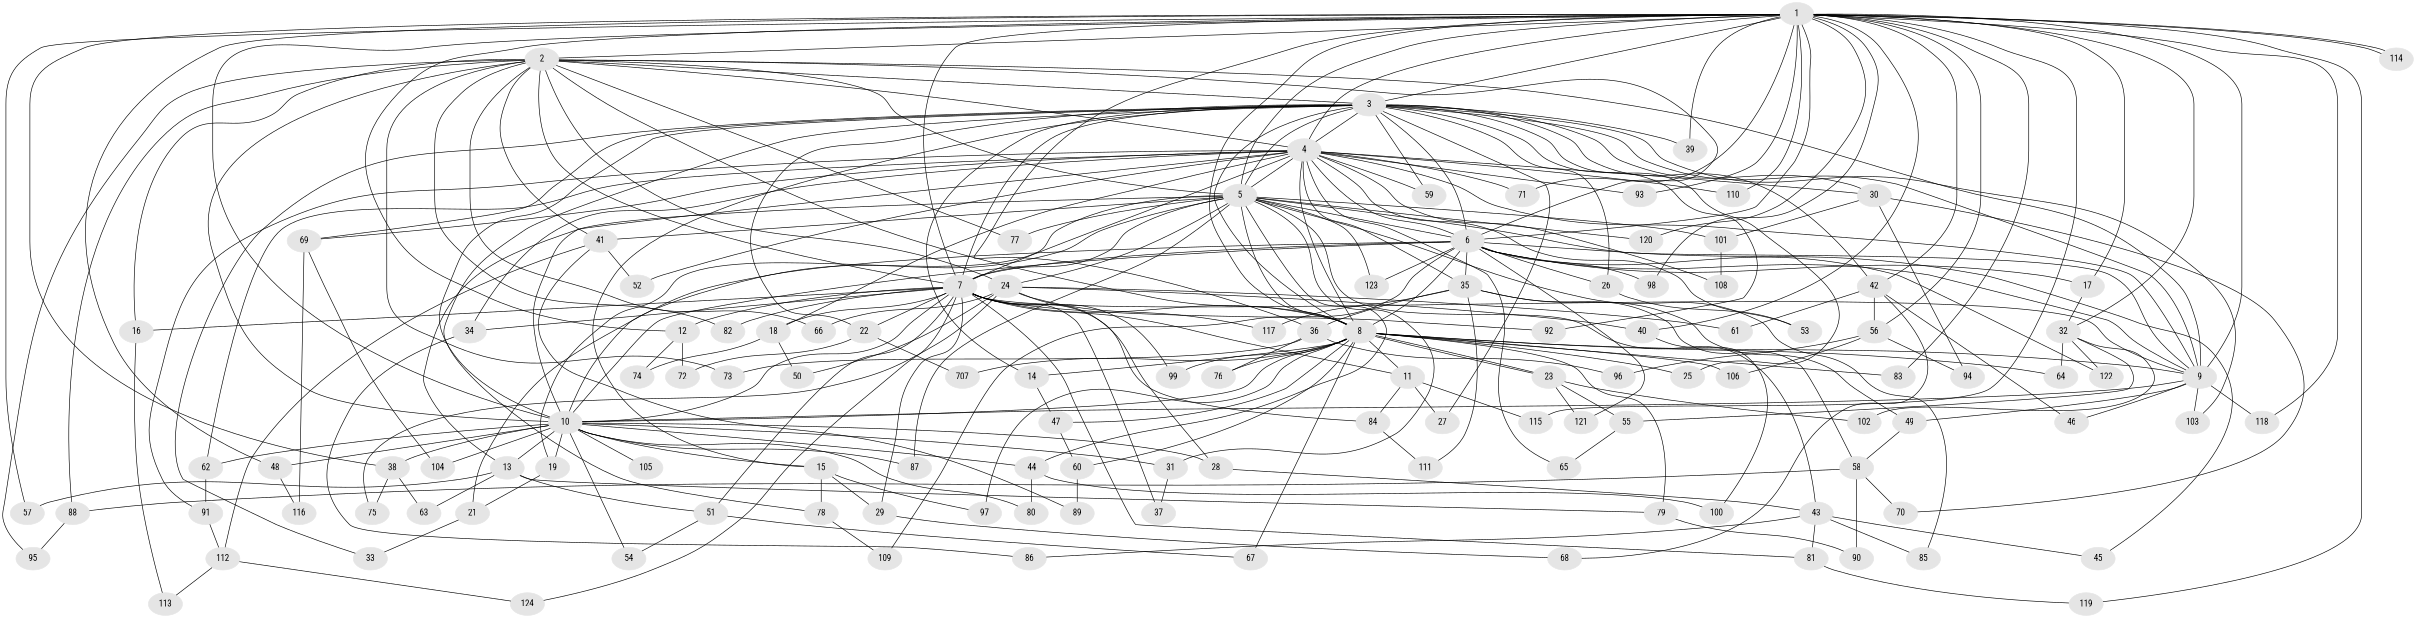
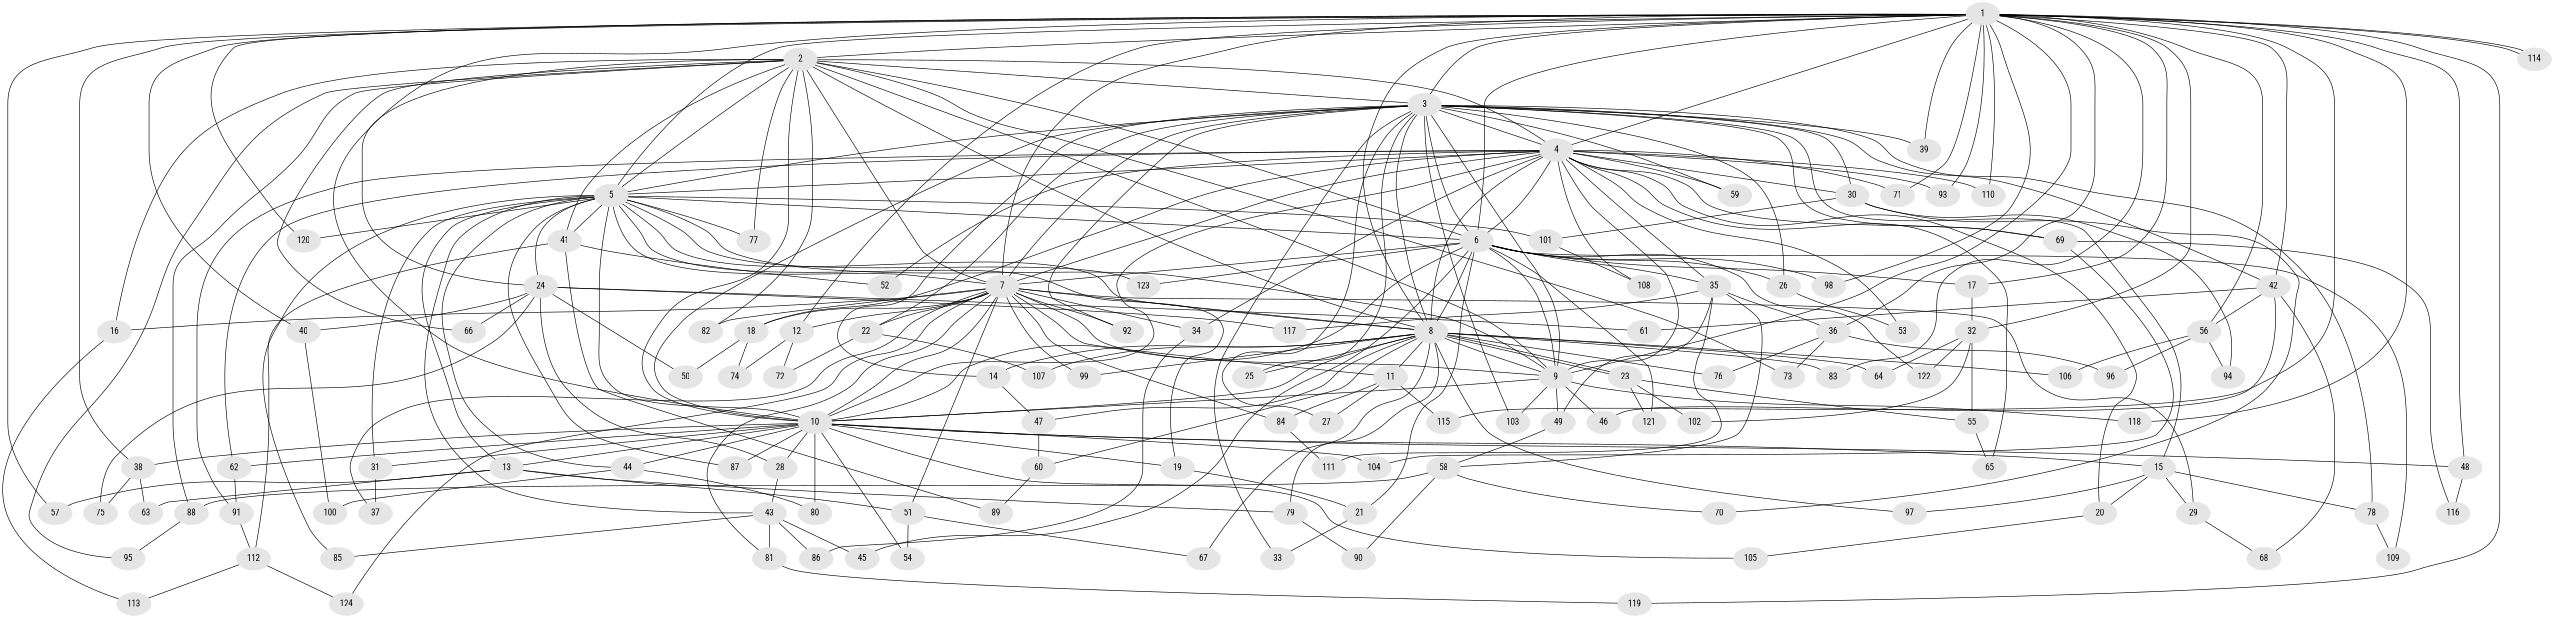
(962, 377) -> (1039, 377)
none -> (2100, 513)
